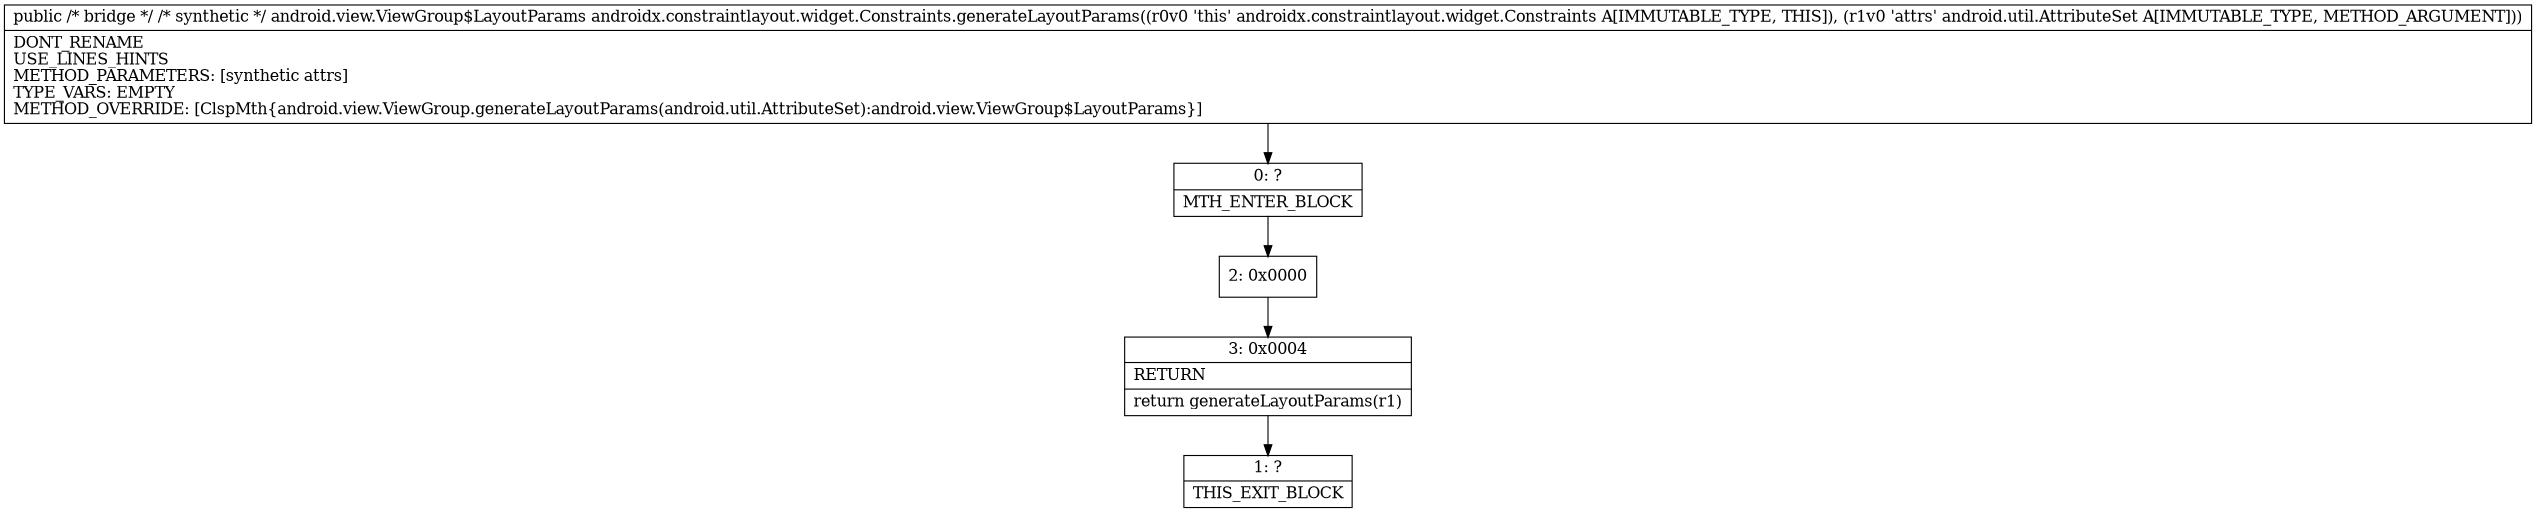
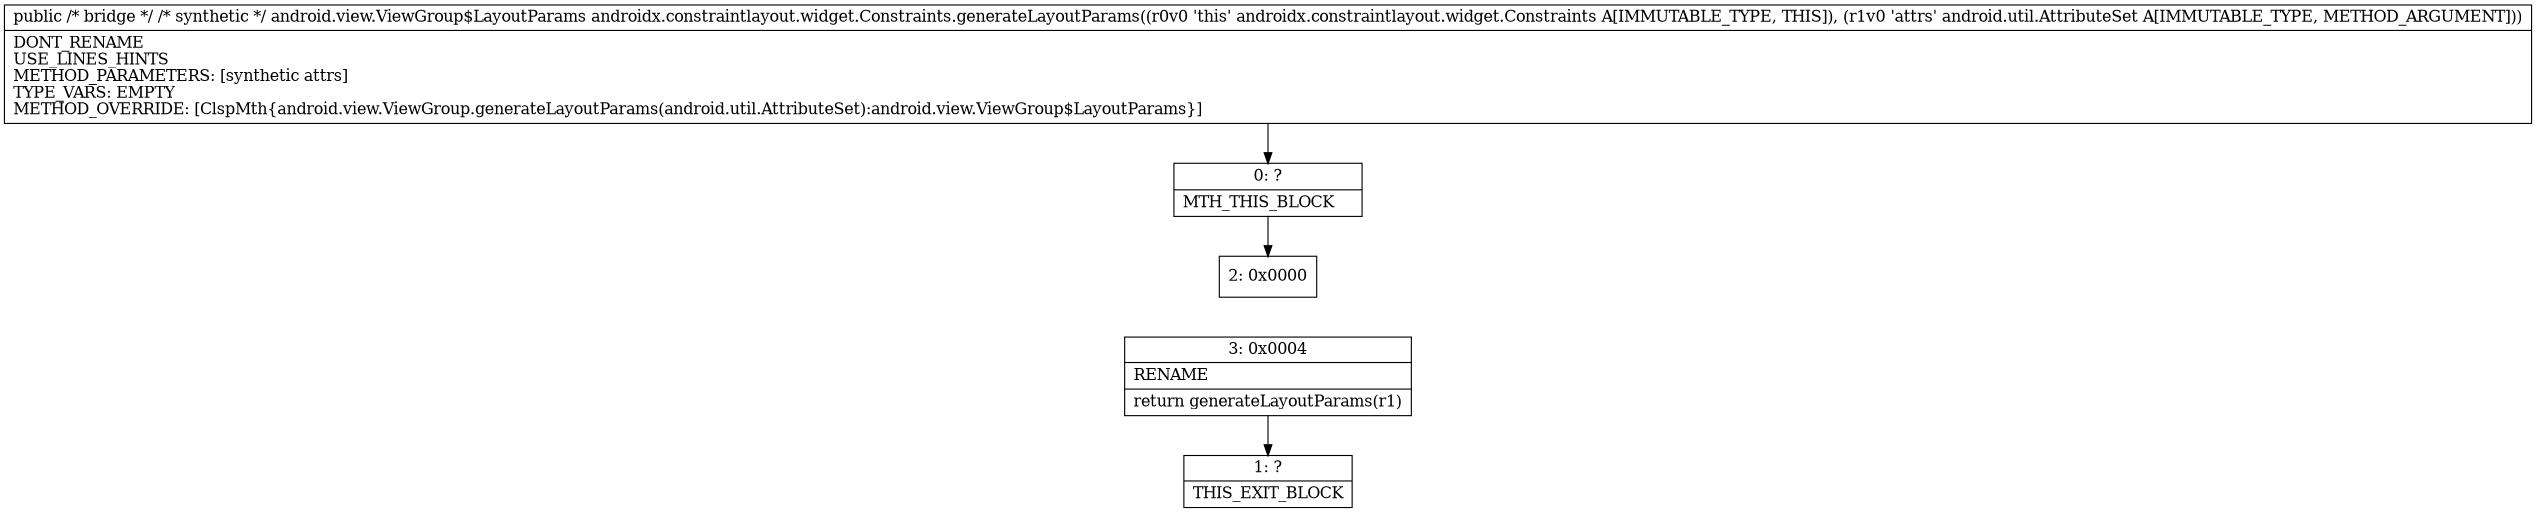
(1268, 203) -> (1259, 203)
(1268, 312) -> none
(1169, 375) -> (1171, 375)
